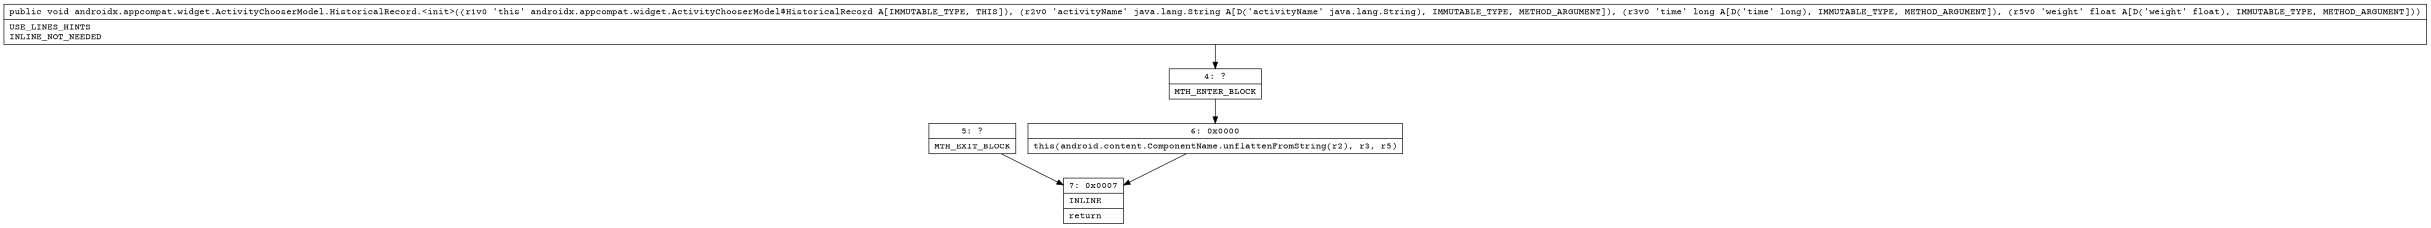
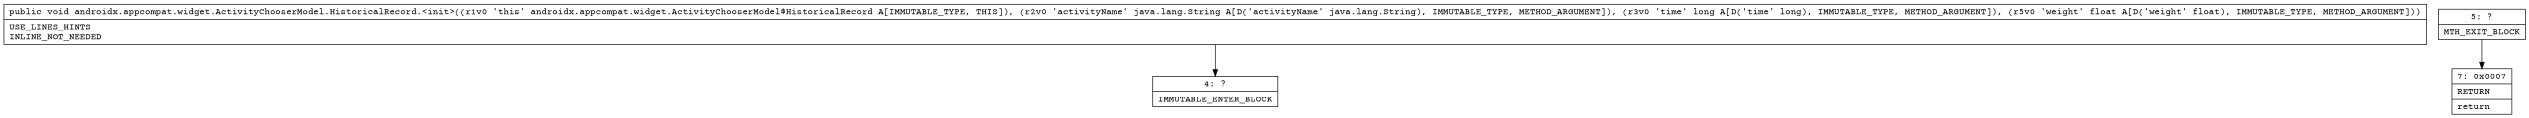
(1215, 91) -> (1215, 99)
(1215, 139) -> none
(1085, 200) -> (2474, 91)
